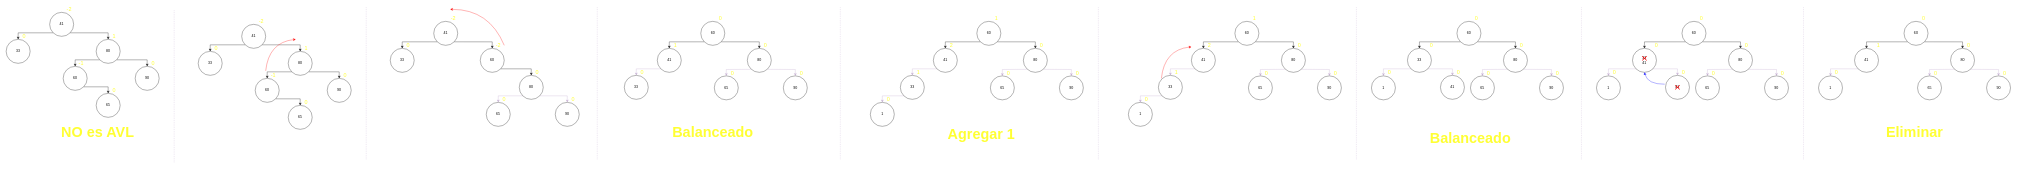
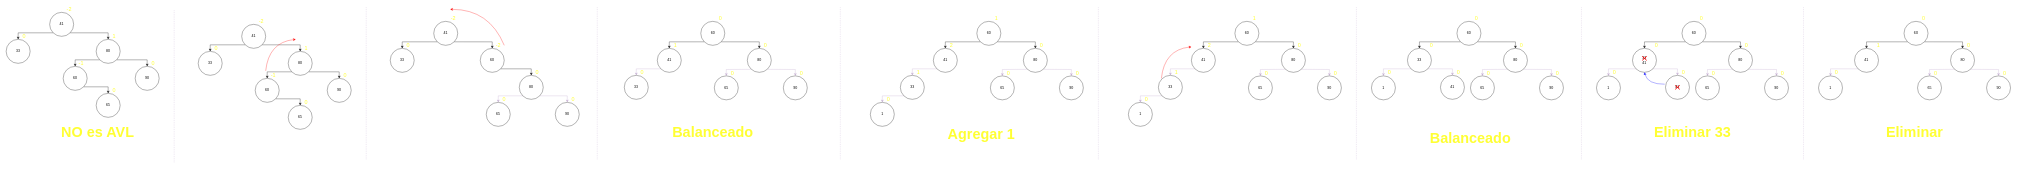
none -> (1692, 132)
